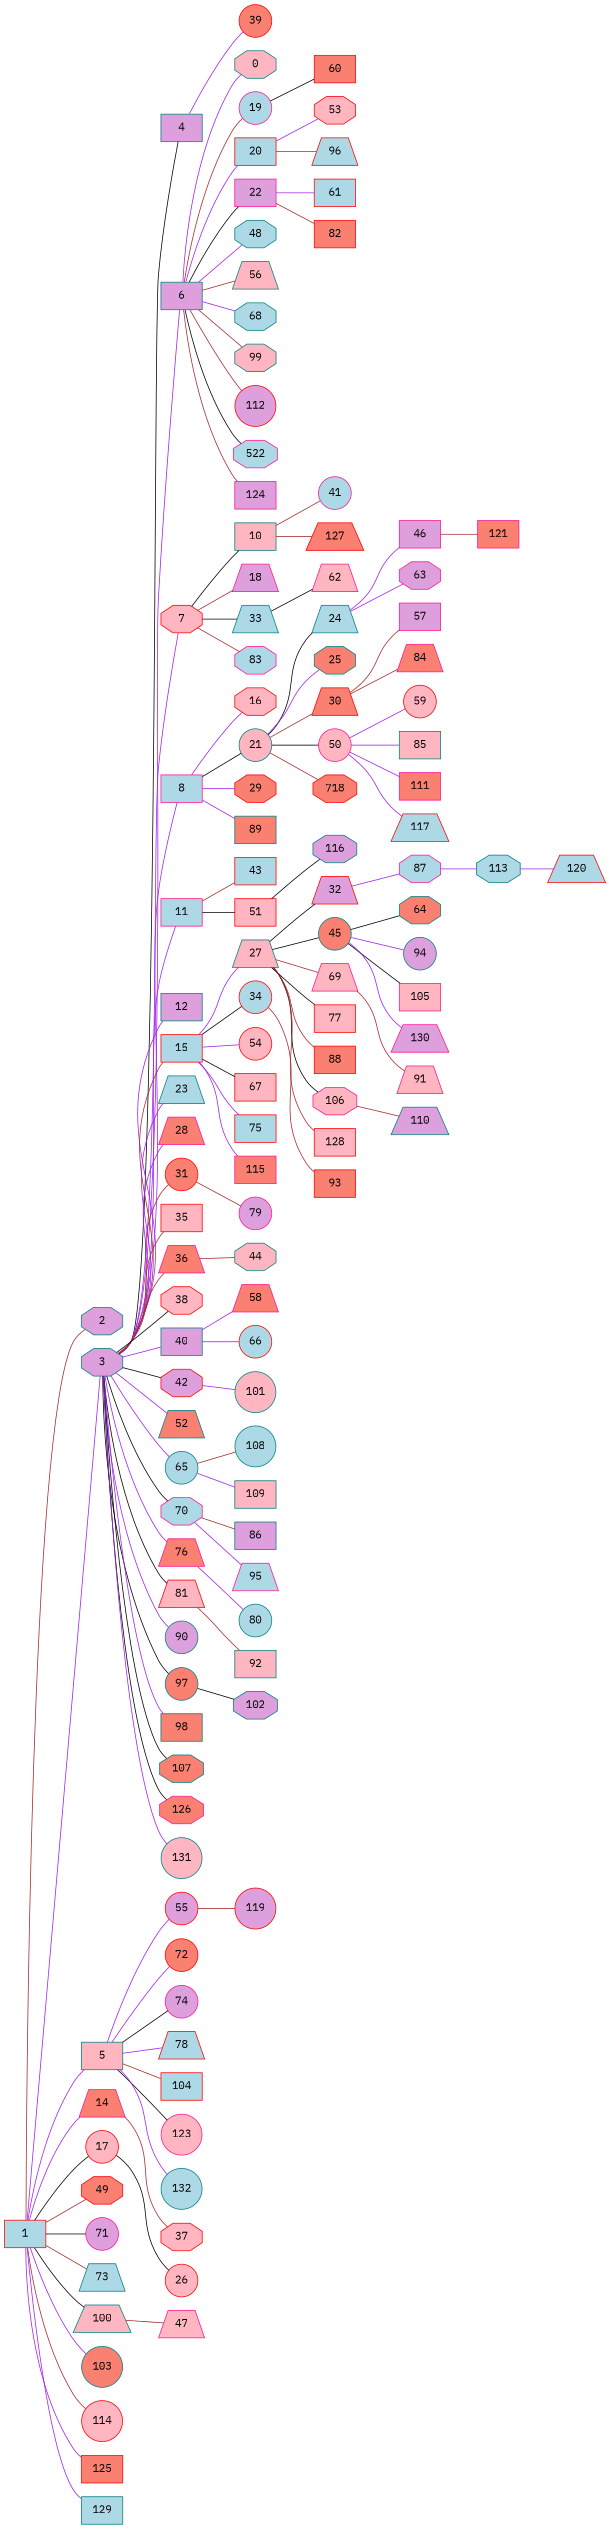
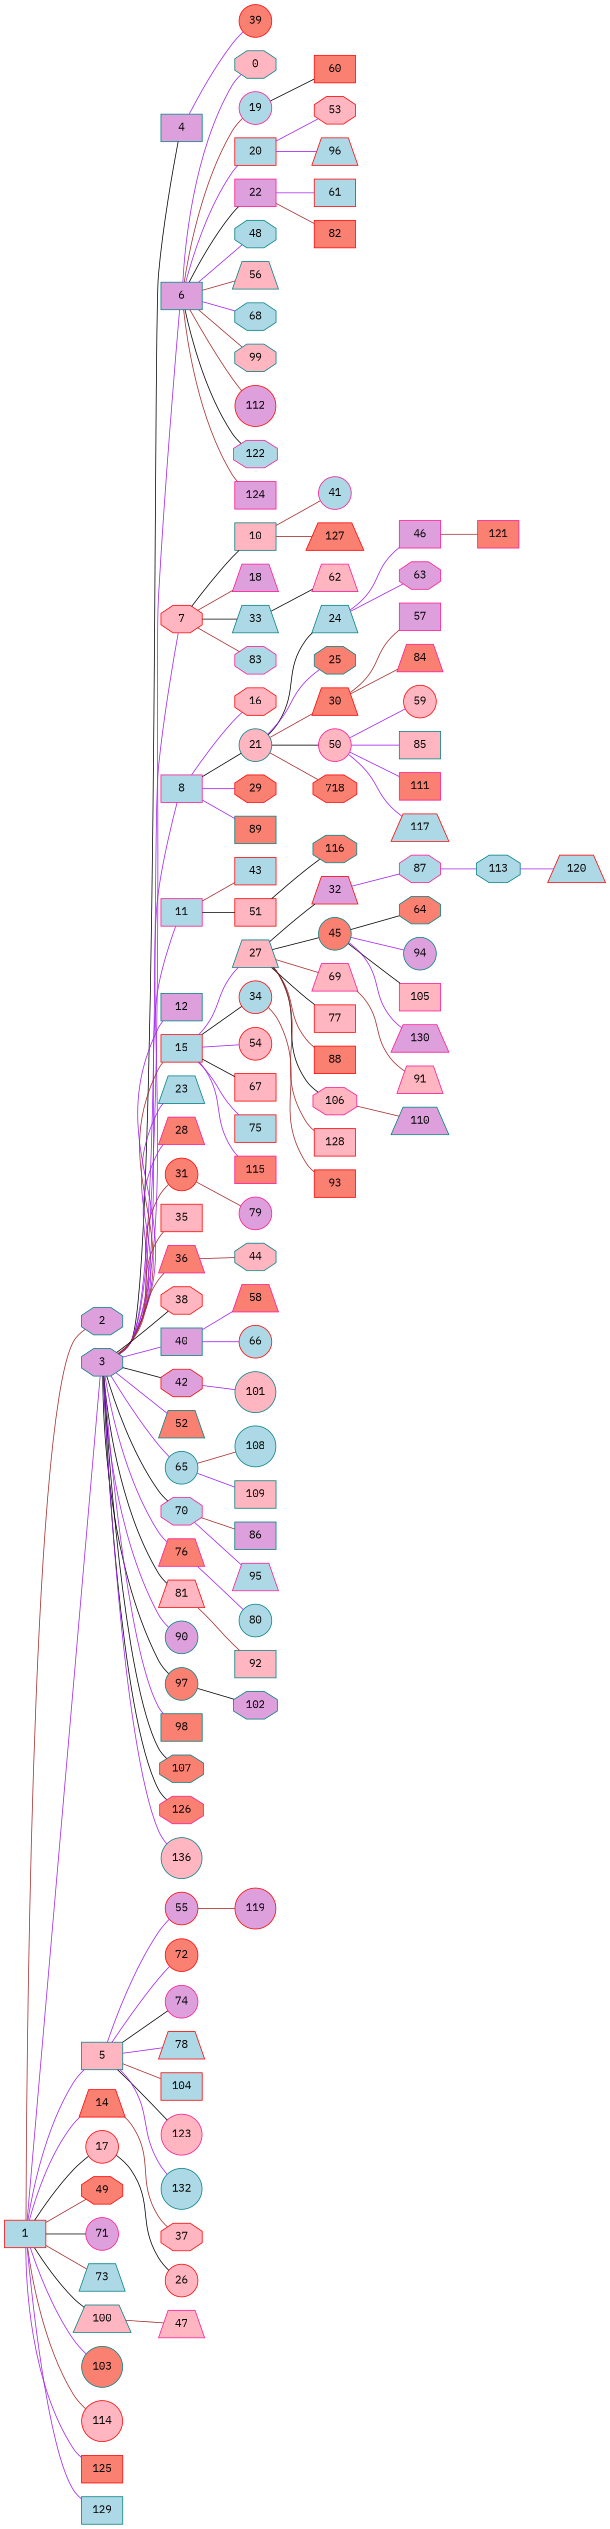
(255, 454) -> (255, 454)
(335, 849) -> (335, 849)
(182, 1858) -> (182, 1858)
(102, 2103) -> (102, 2103)
